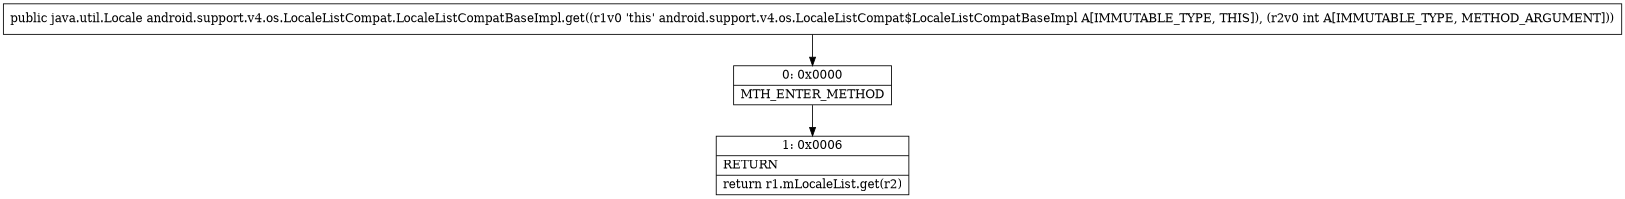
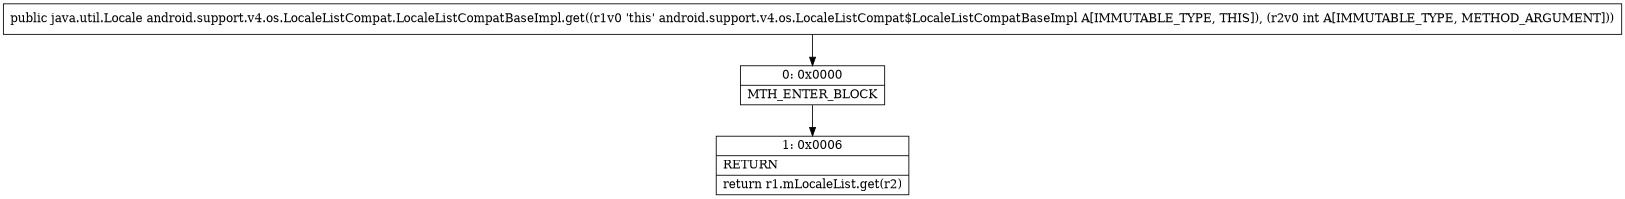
(813, 95) -> (813, 95)
